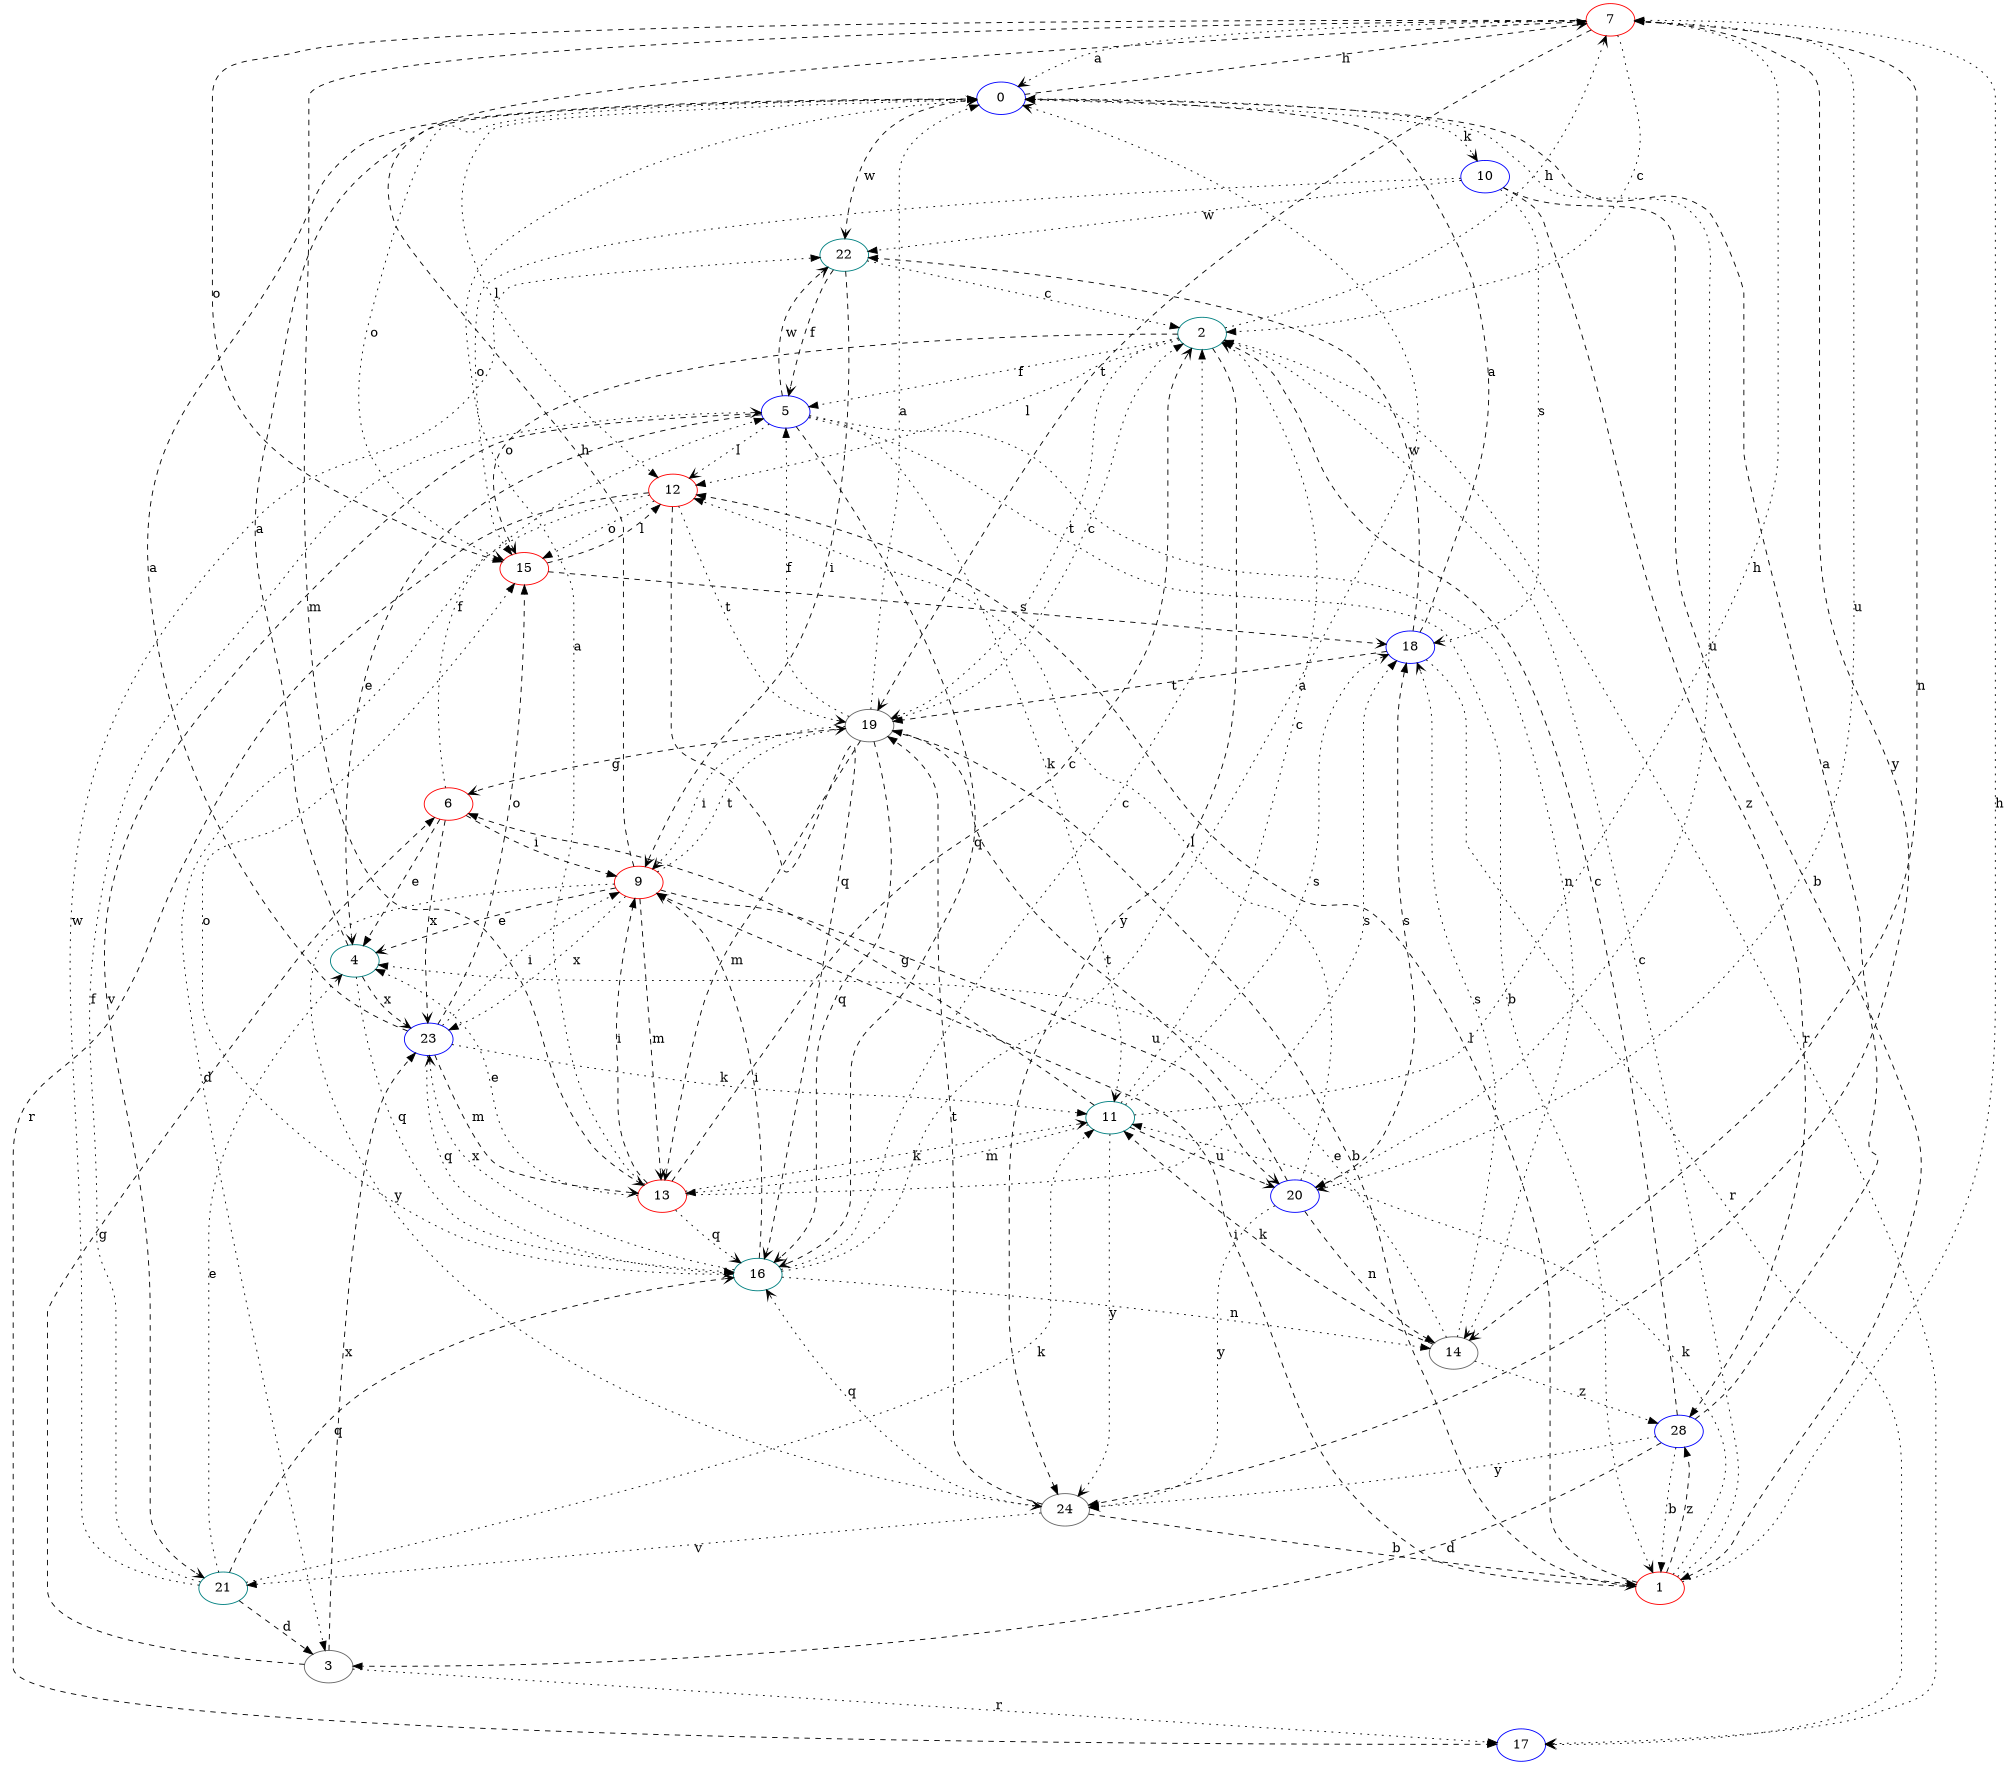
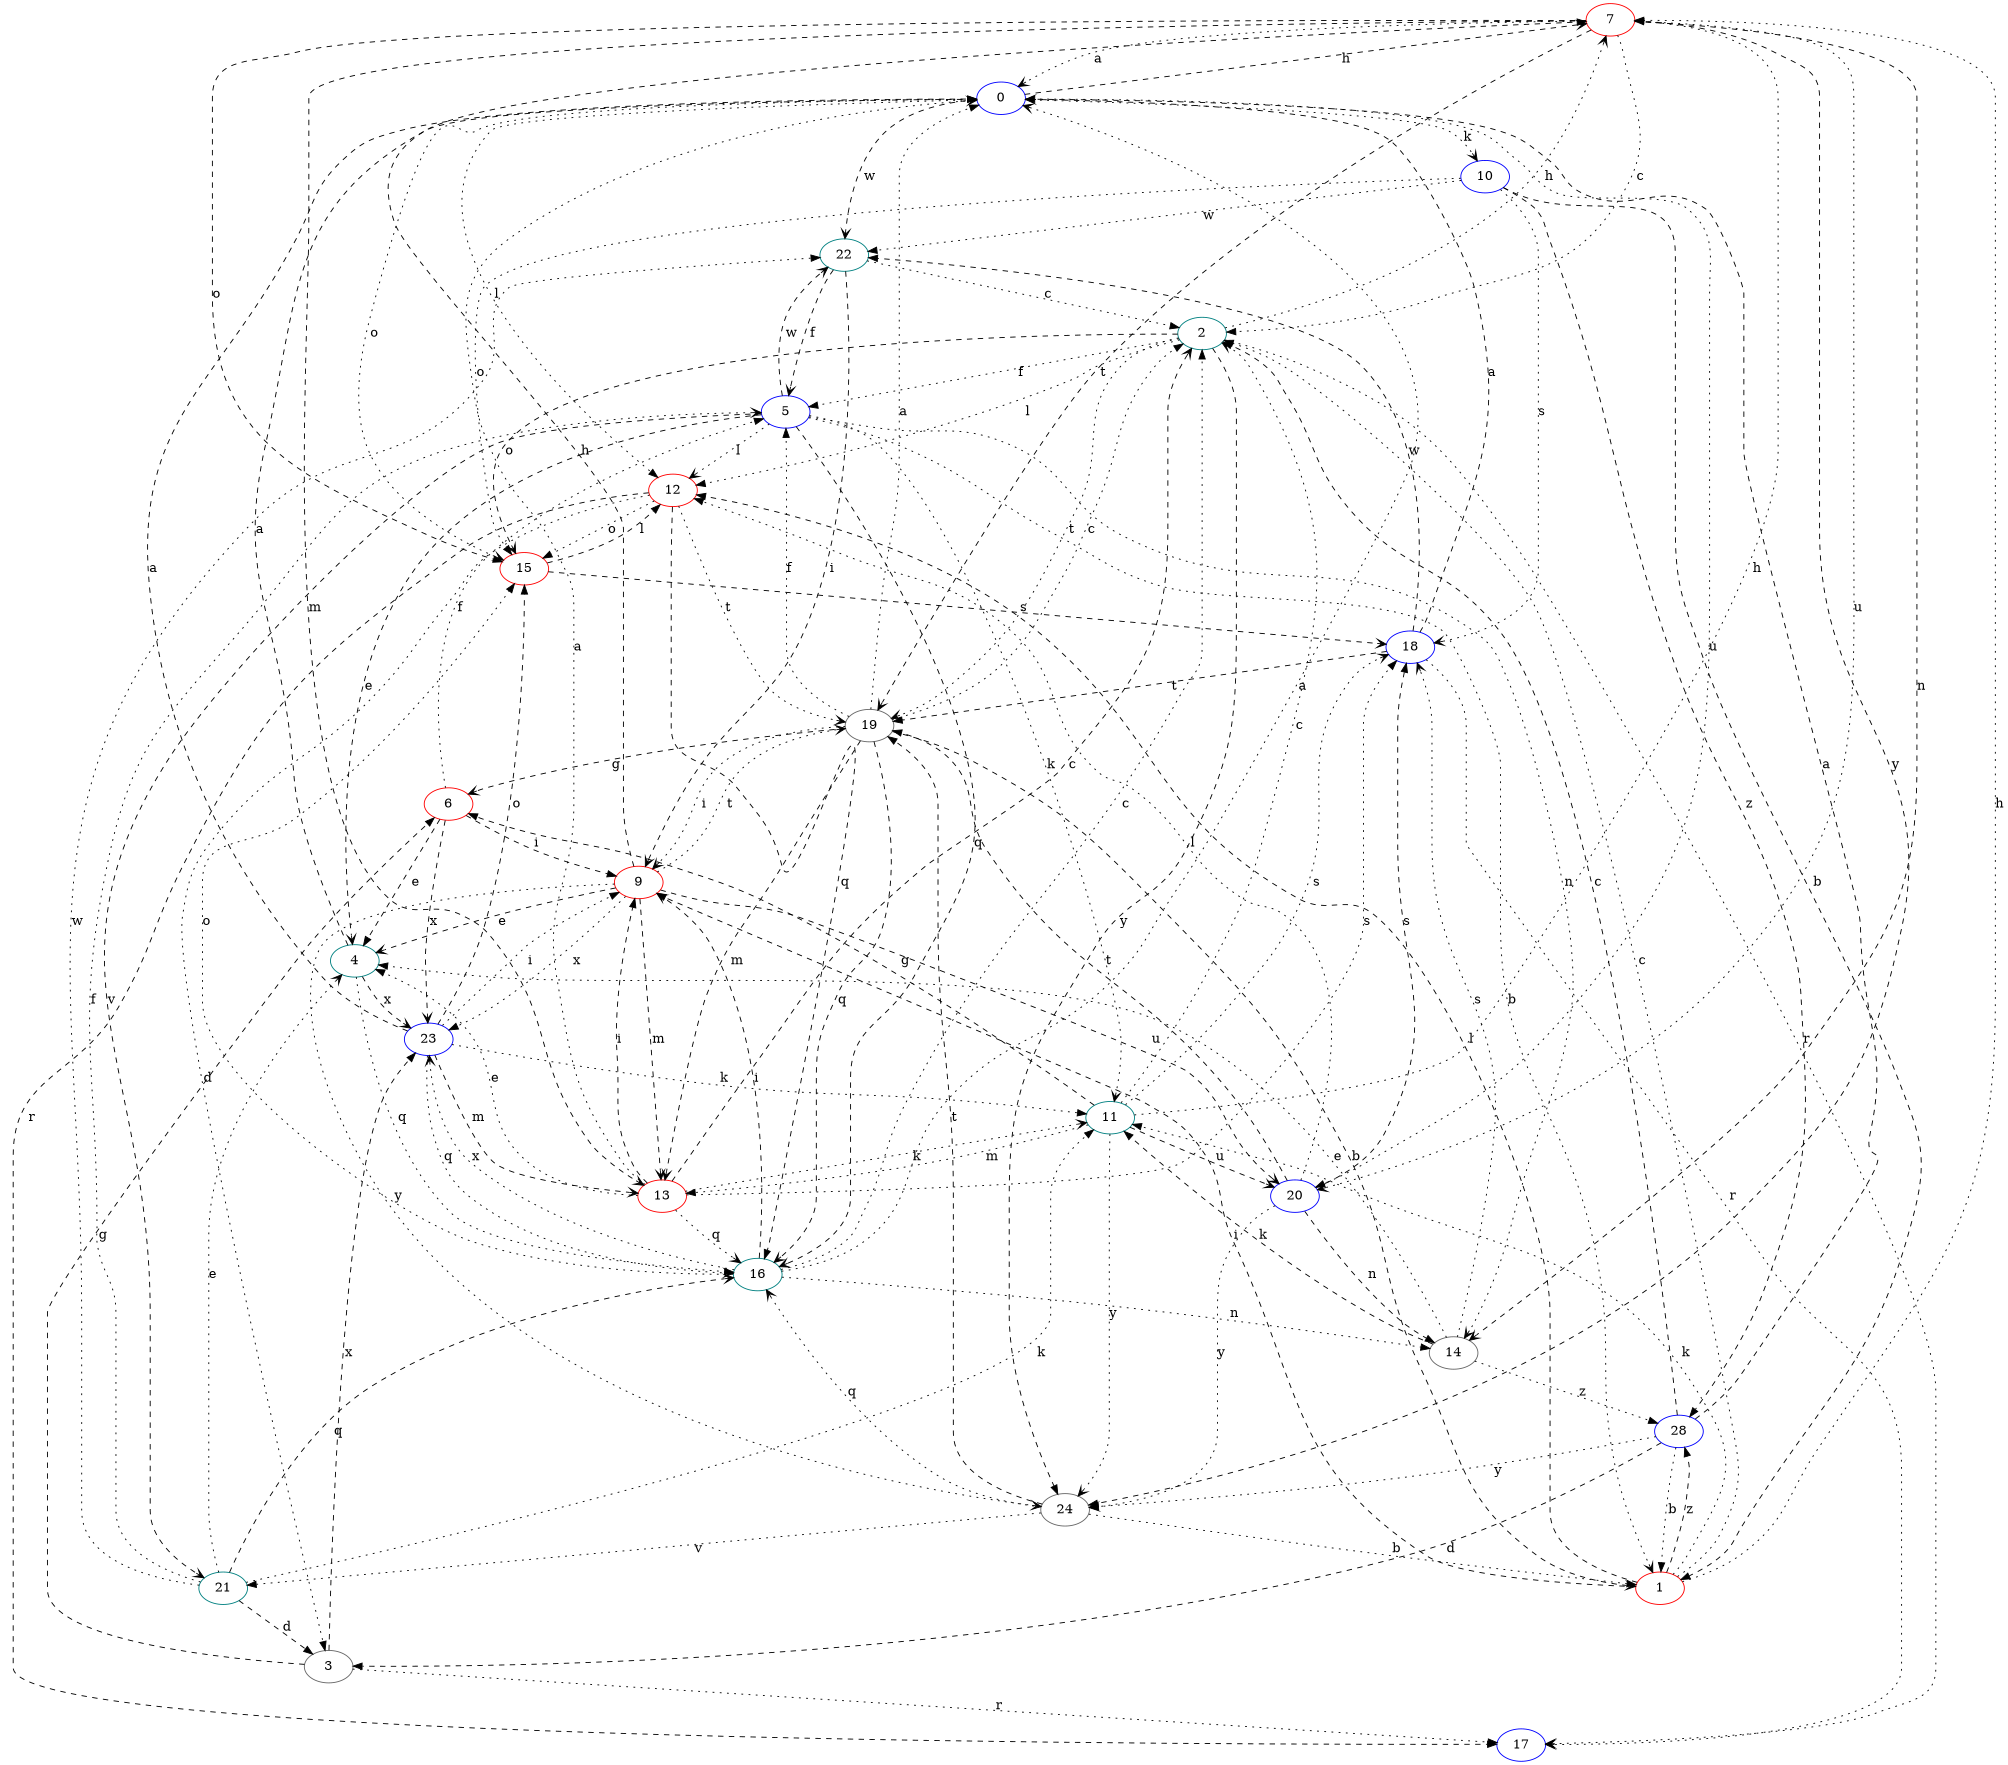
(852, 781) -> (852, 781)
(1358, 1551) -> (1358, 1551)
